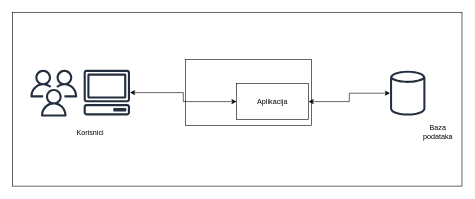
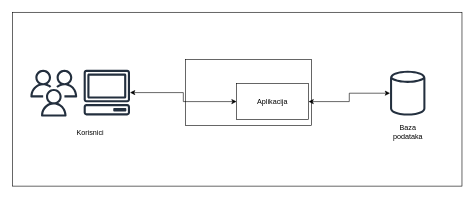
(438, 132) -> (408, 132)
